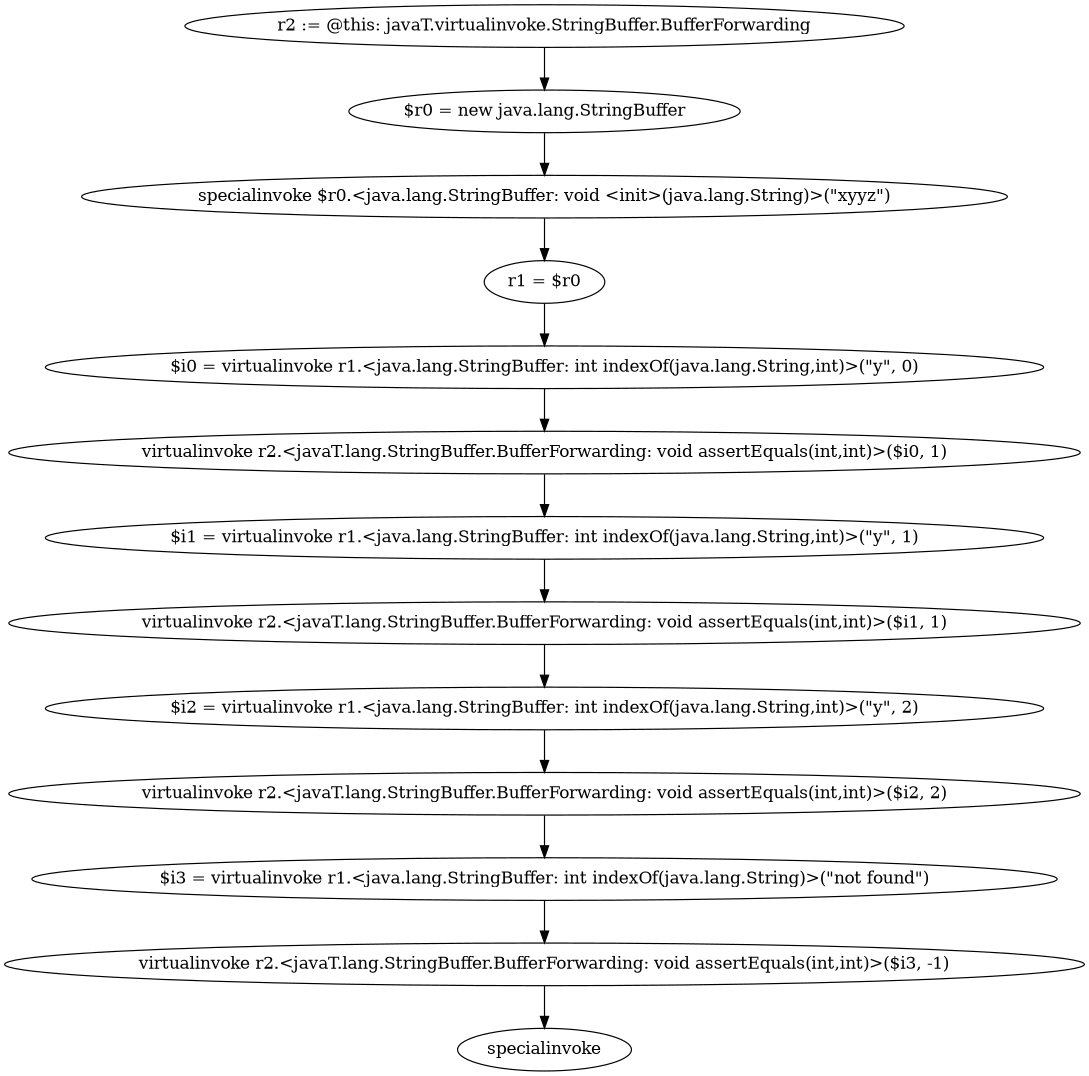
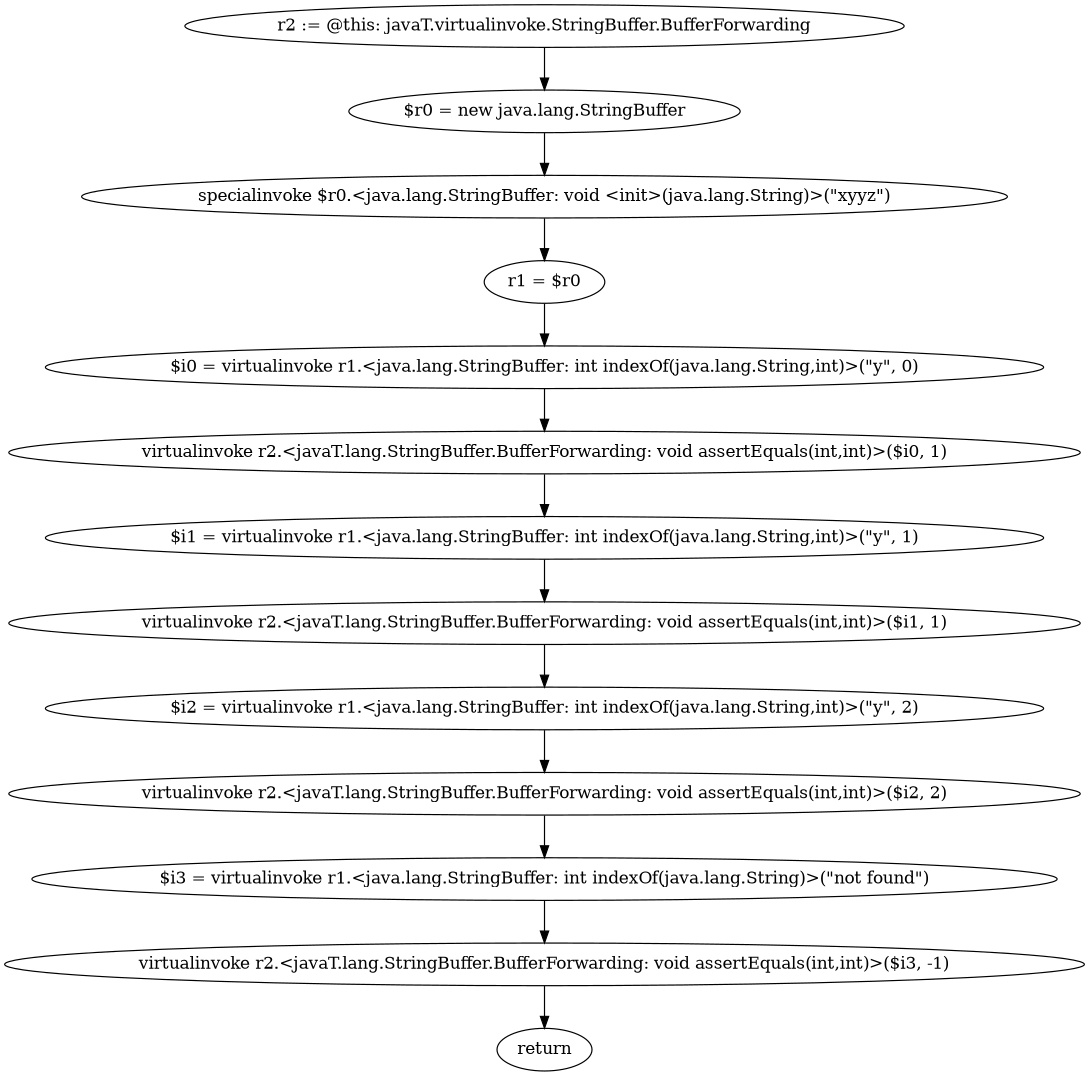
(545, 1050) -> (545, 1050)
